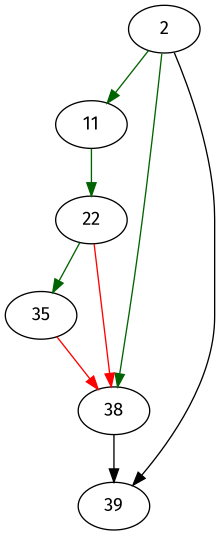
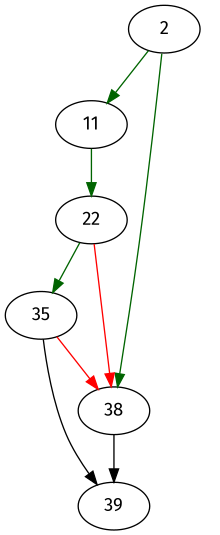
(215, 271) -> (57, 410)
